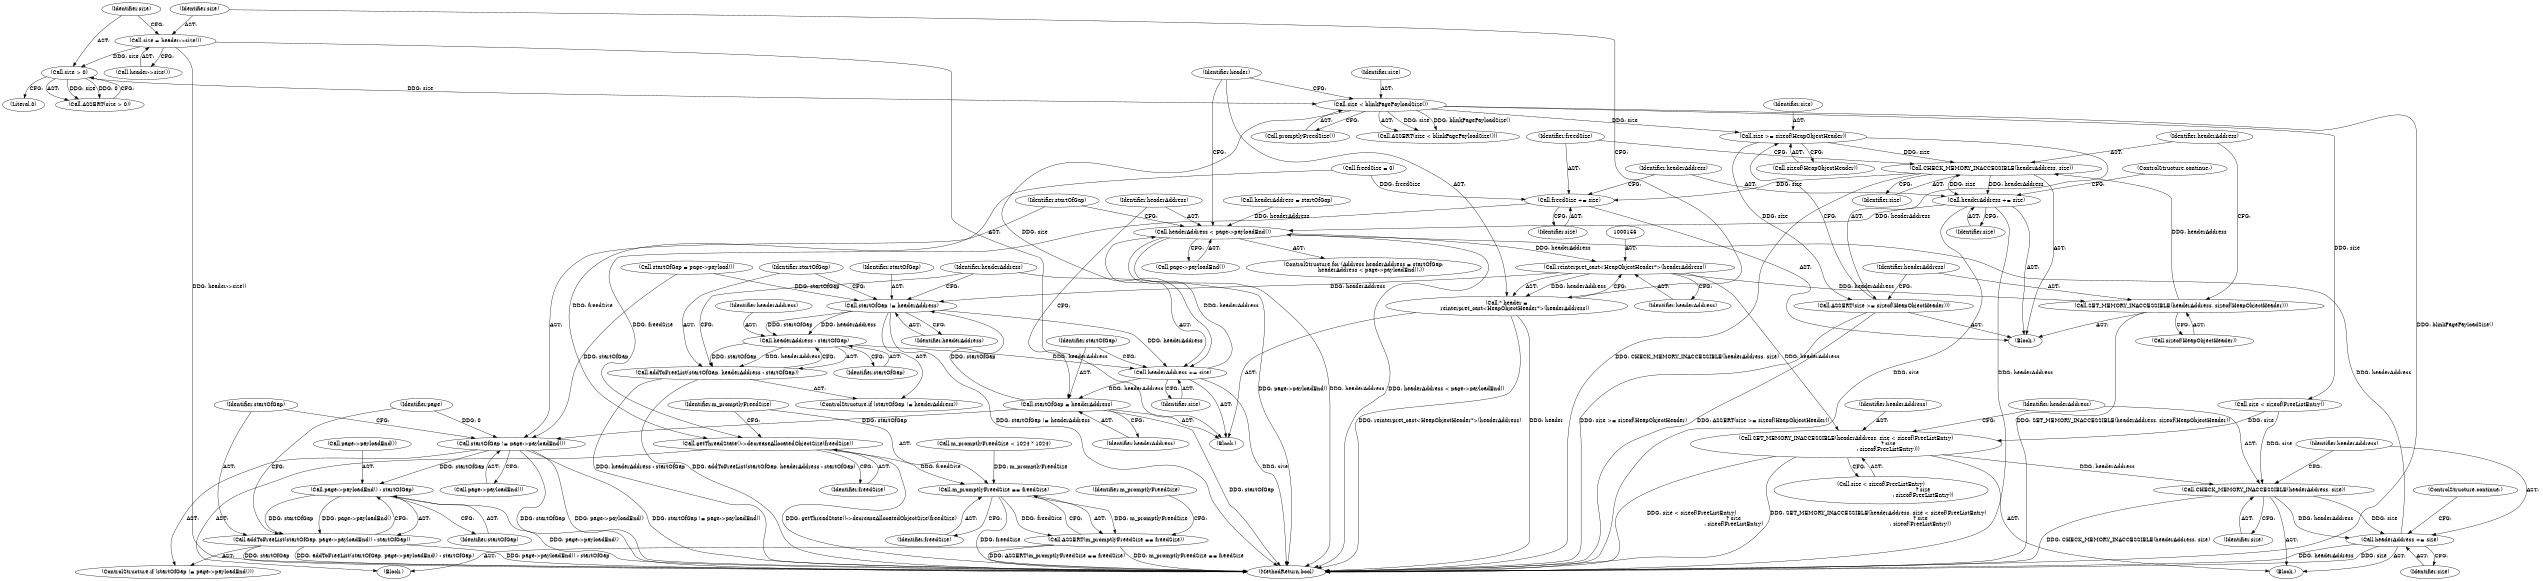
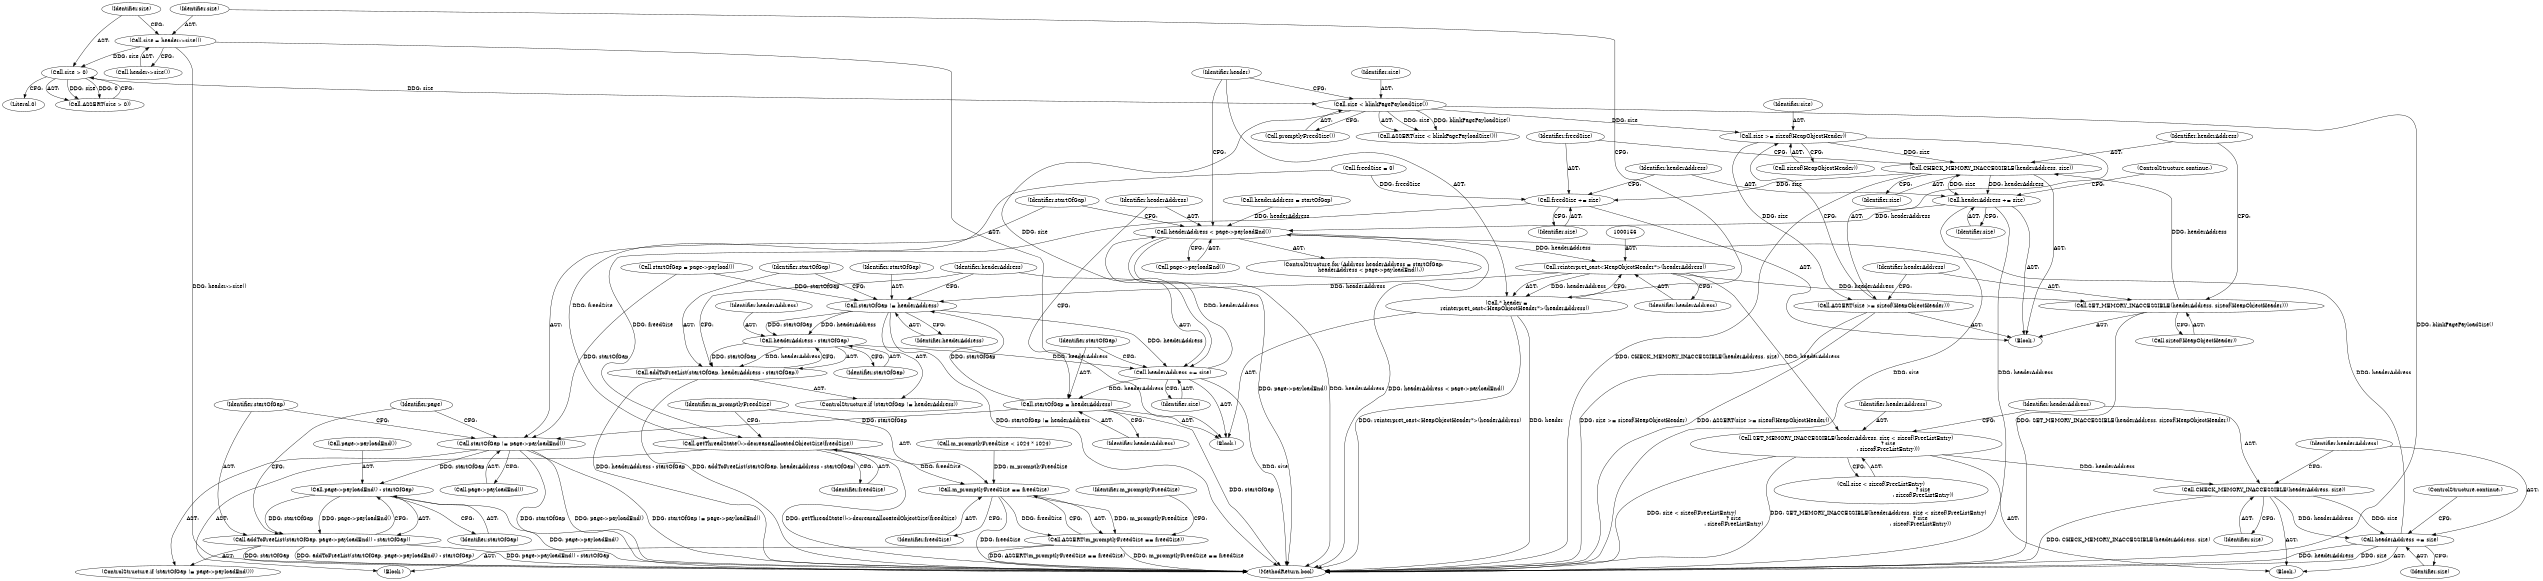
(2280, 405) -> none
(471, 421) -> (471, 421)
